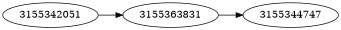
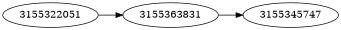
(50, 15) -> (50, 15)
(291, 15) -> (291, 15)
